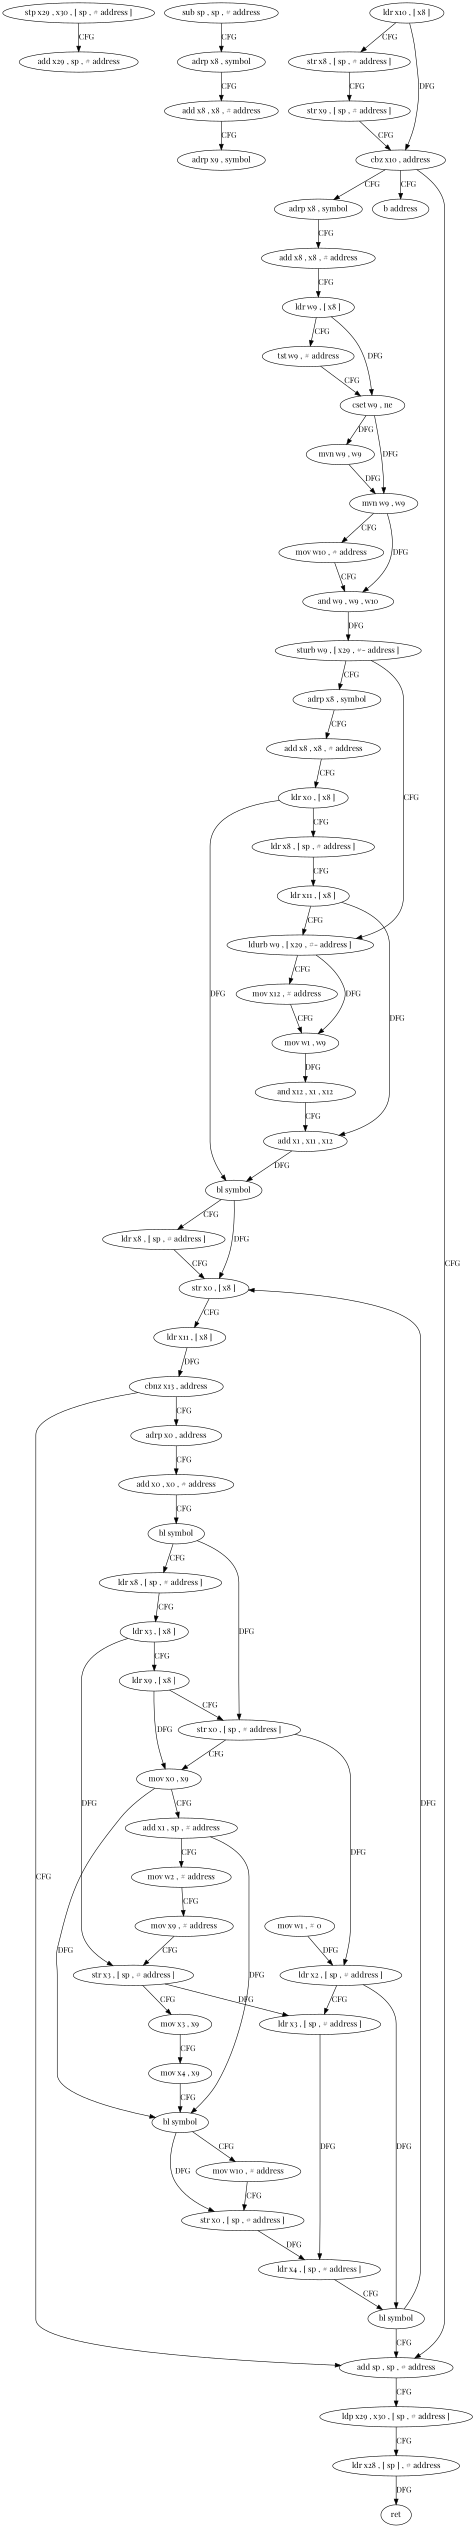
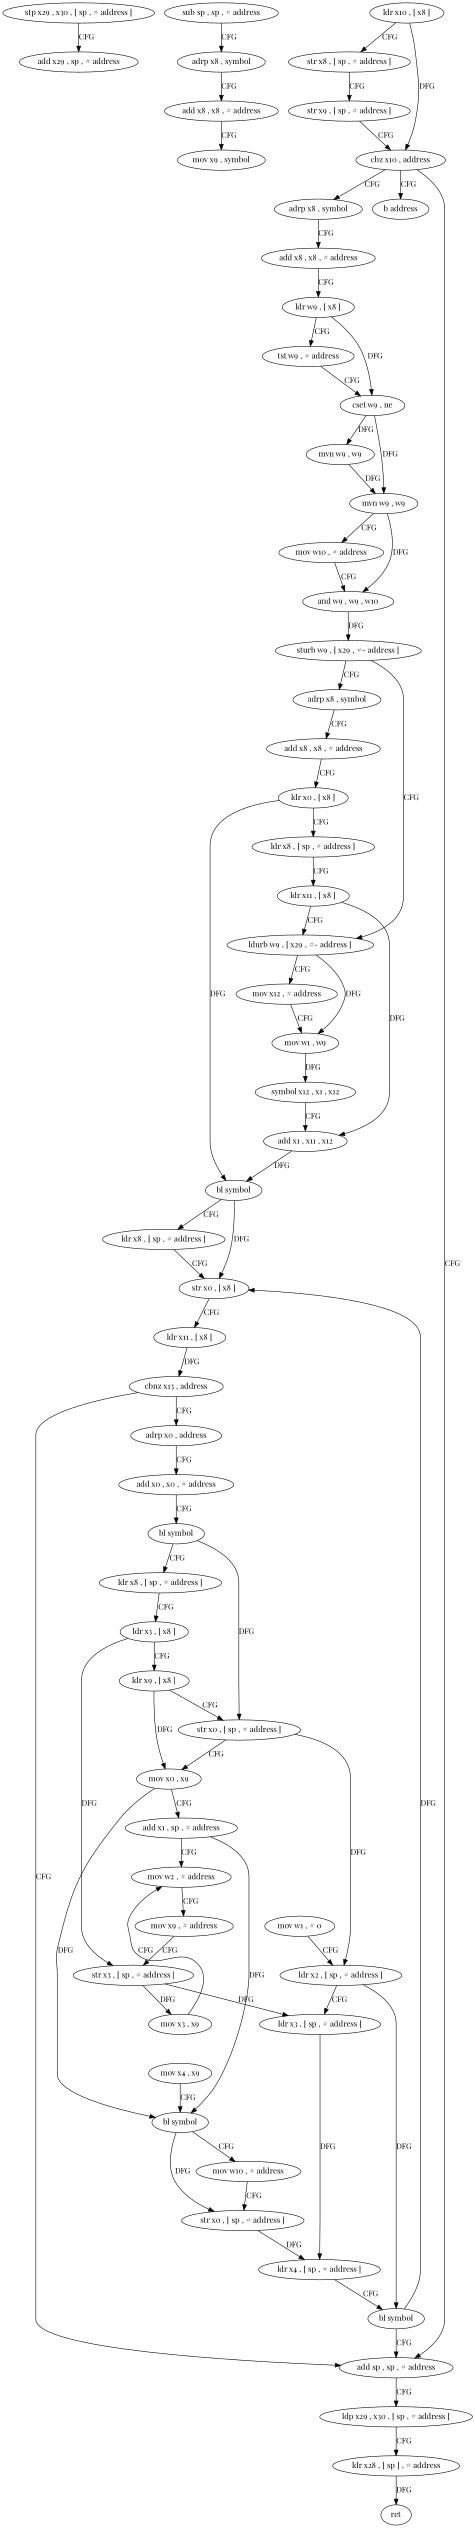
(221, 160) -> (221, 160)
(305, 1092) -> (305, 1092)
(331, 1951) -> (331, 1951)
(168, 2000) -> (168, 2000)
(180, 2046) -> (156, 1961)
